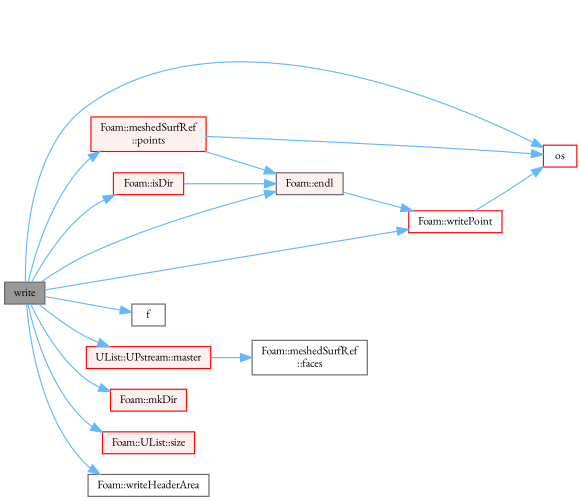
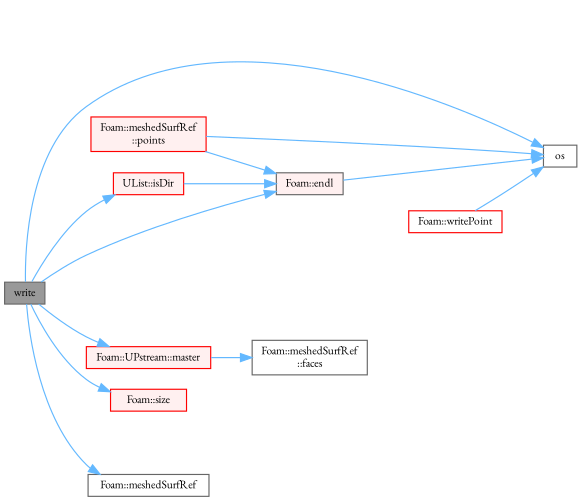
(560, 156) -> (560, 156)
(149, 184) -> (149, 184)
(372, 200) -> (438, 170)
(51, 216) -> none
(221, 261) -> none
(149, 315) -> none
(149, 358) -> (149, 358)
(149, 400) -> (149, 400)
(149, 443) -> none
(149, 485) -> (149, 485)
